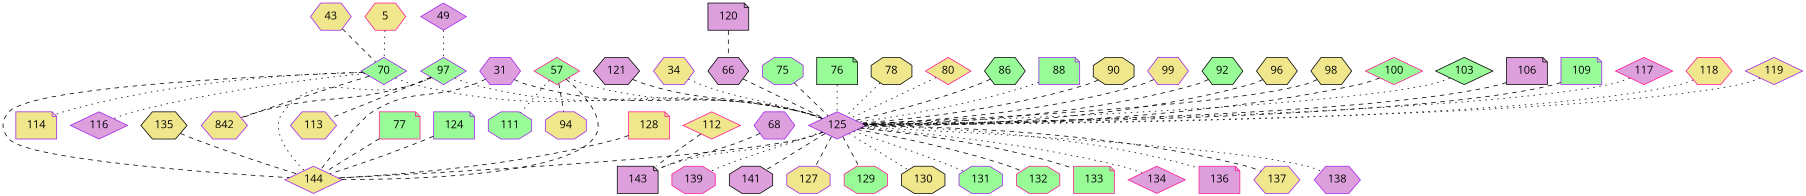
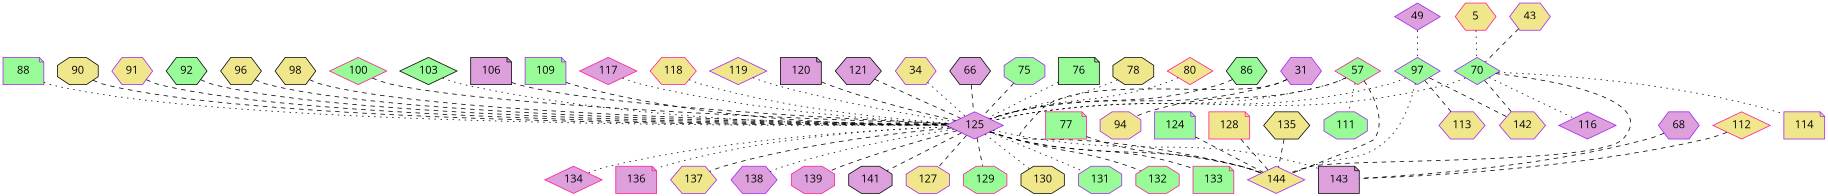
(728, 44) -> (888, 104)
(1168, 71) -> (132, 71)
(224, 125) -> (1522, 125)
(760, 153) -> (893, 149)
